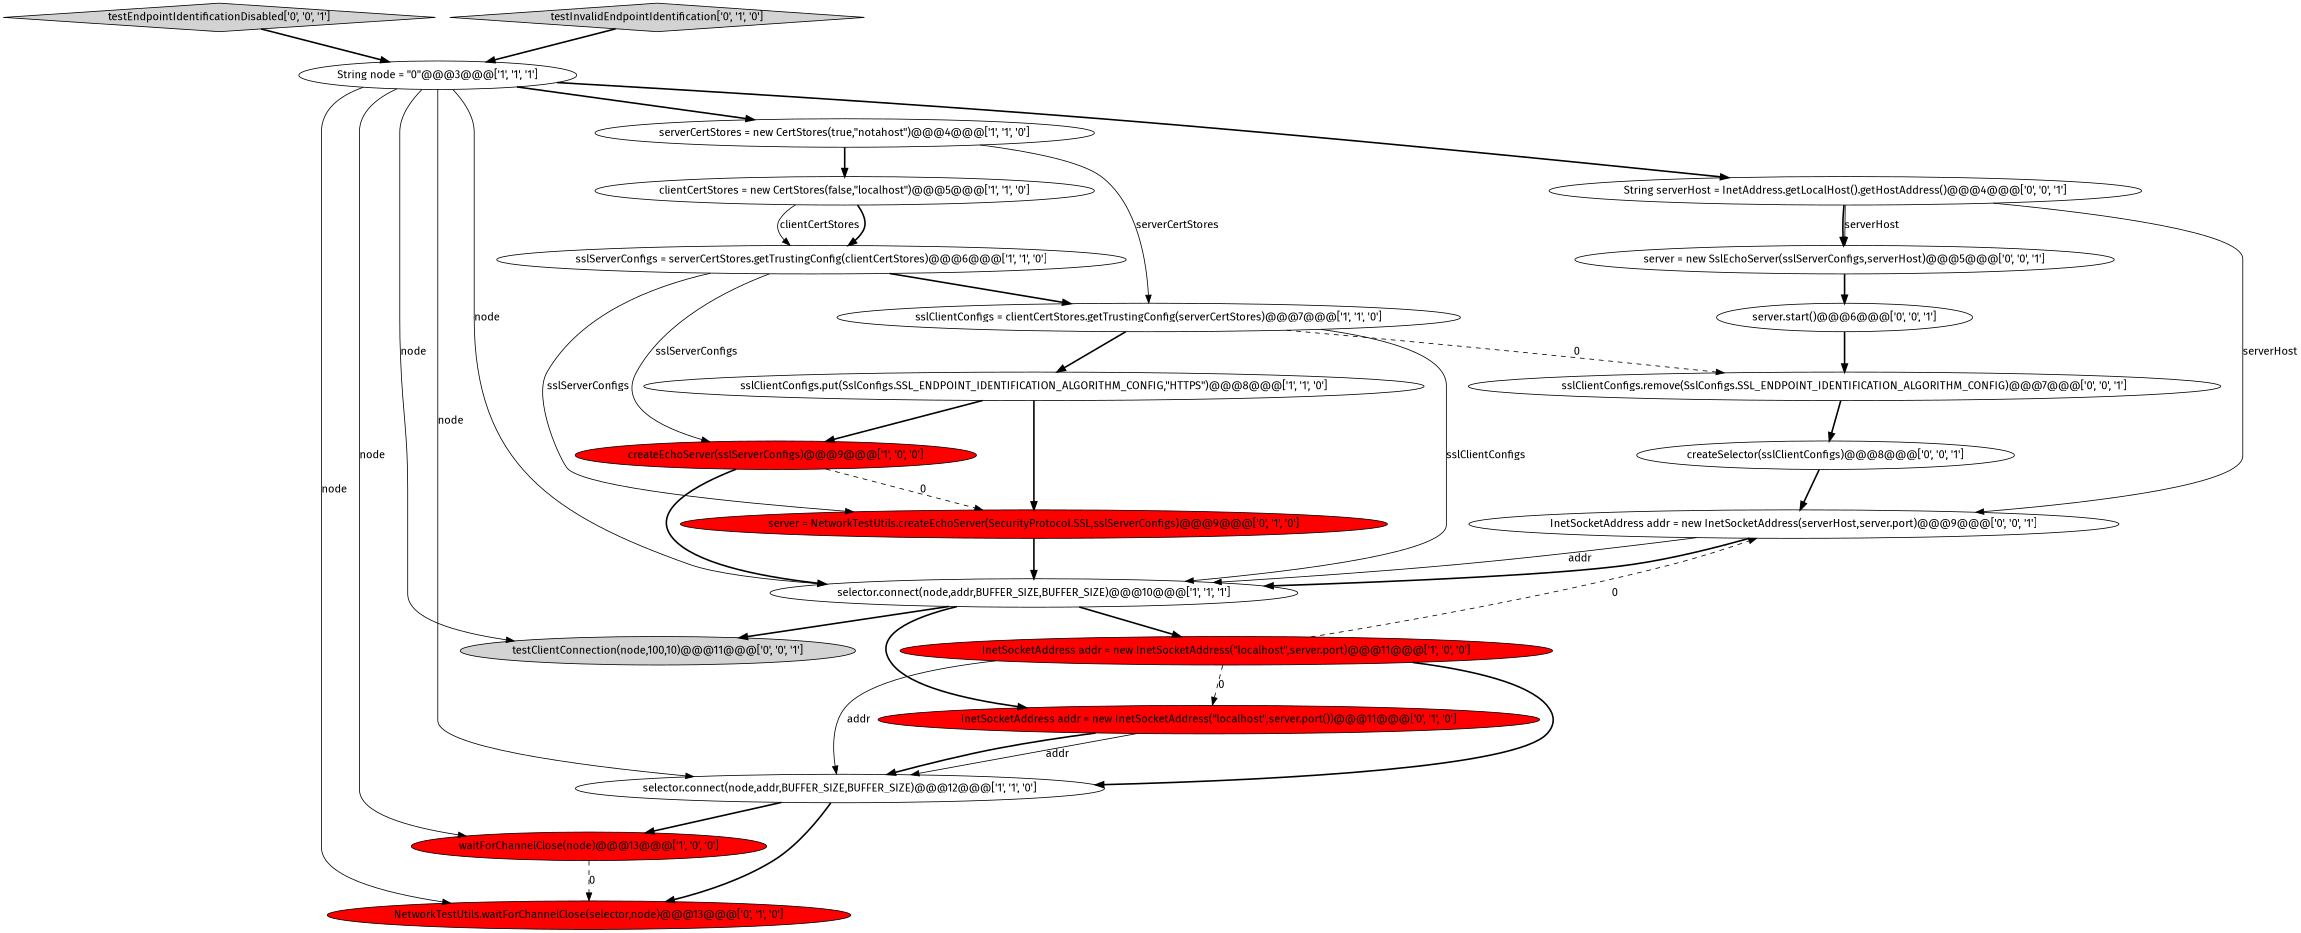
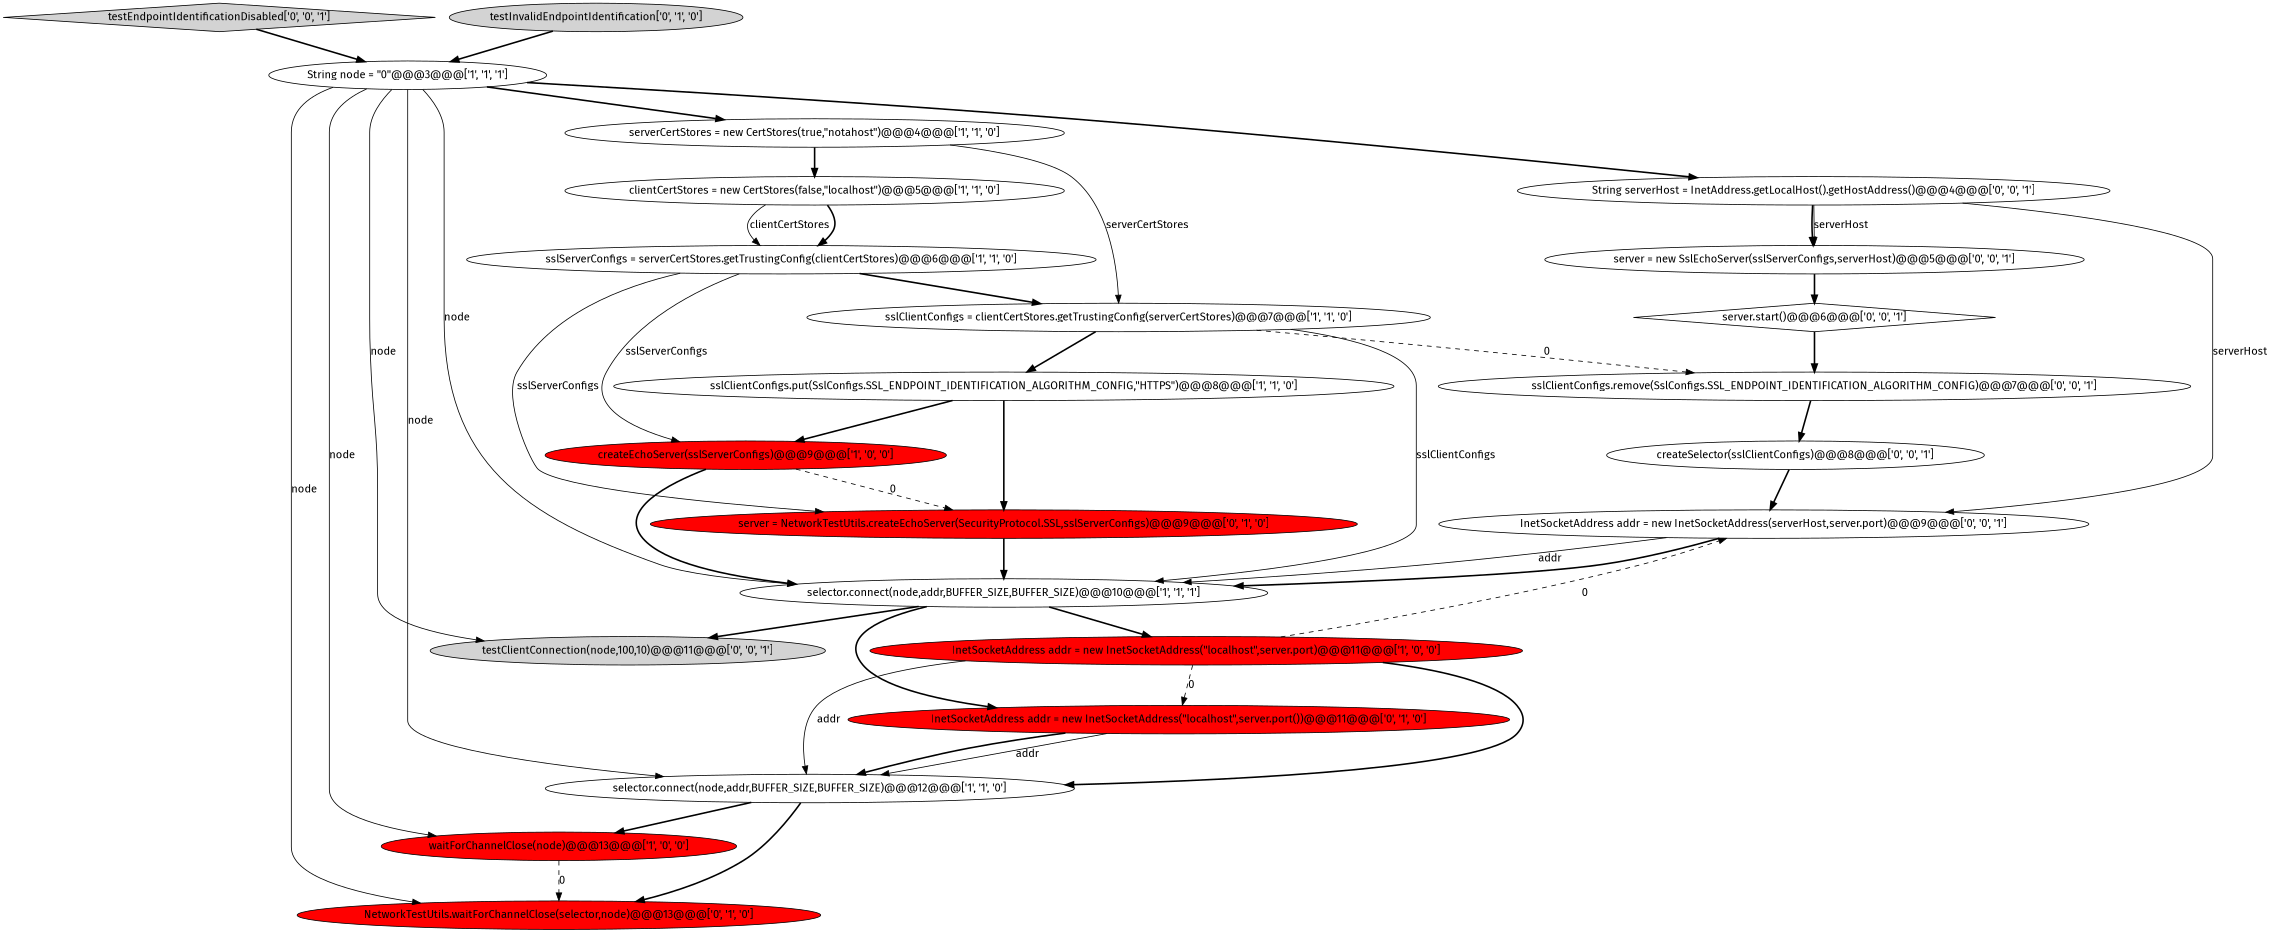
(657, 17) -> (596, 17)
(1845, 317) -> (1814, 317)
